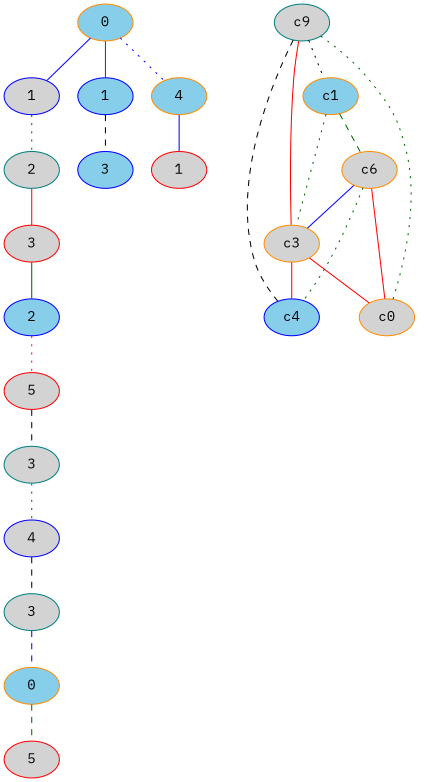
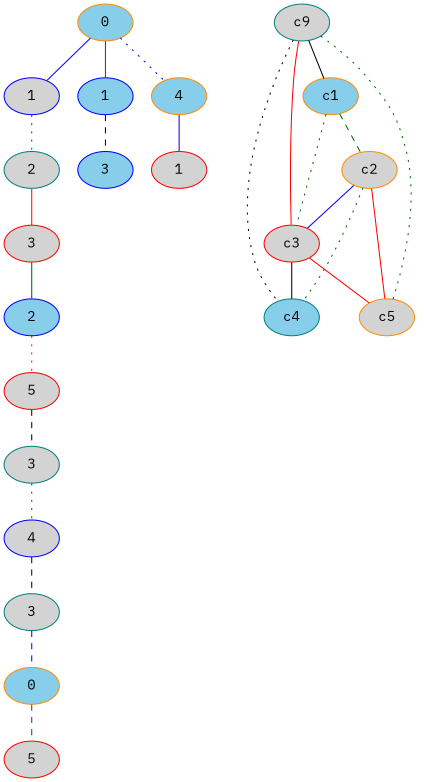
(316, 59) -> (316, 59)
(250, 170) -> (250, 170)
(370, 170) -> (370, 170)
(292, 244) -> (292, 244)
(292, 281) -> (292, 281)
(292, 317) -> (292, 317)
(387, 317) -> (387, 317)
